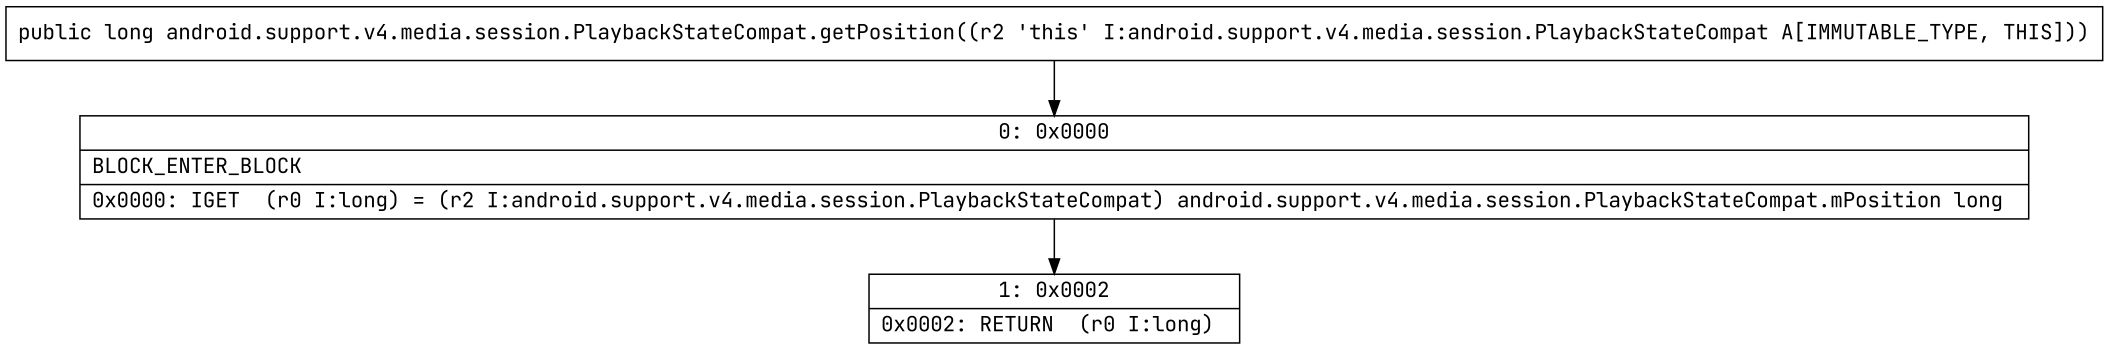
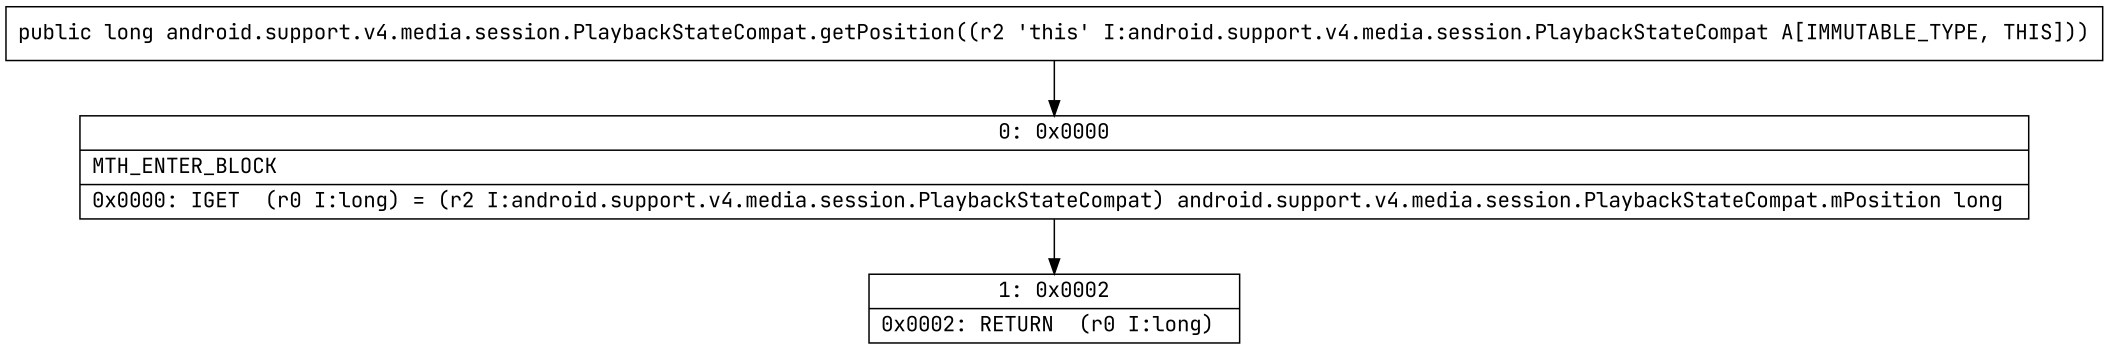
(197, 167) -> (185, 167)
